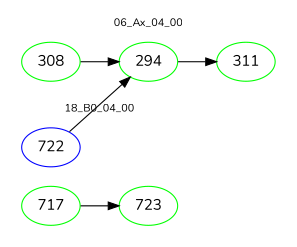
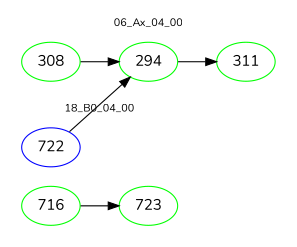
(51, 206) -> (51, 206)
